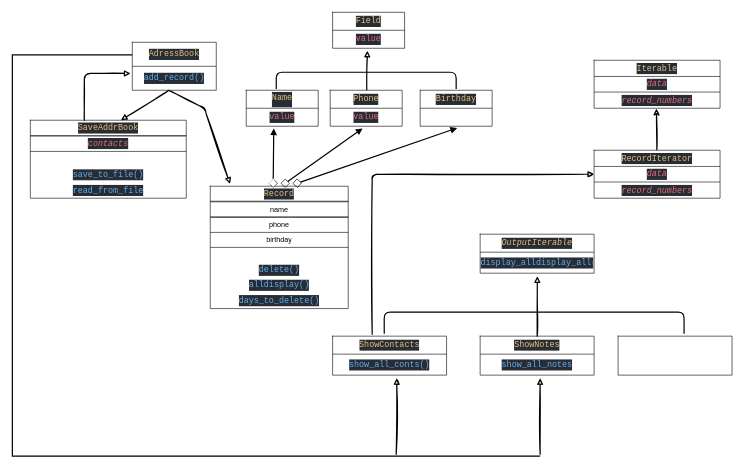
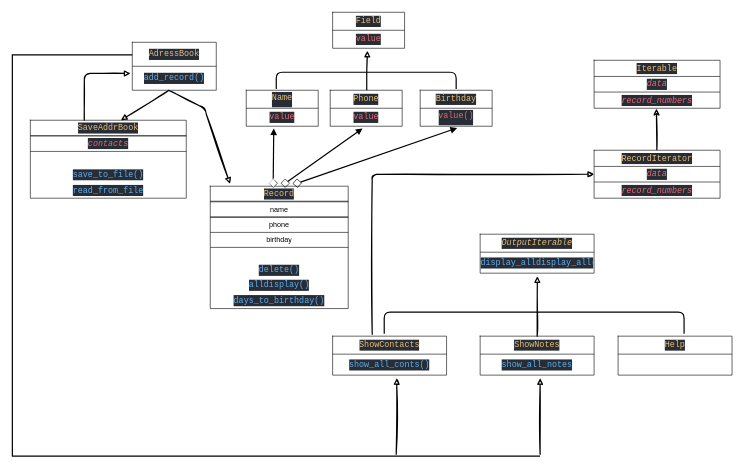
none -> (456, 117)
(279, 301) -> (279, 301)
none -> (675, 345)
